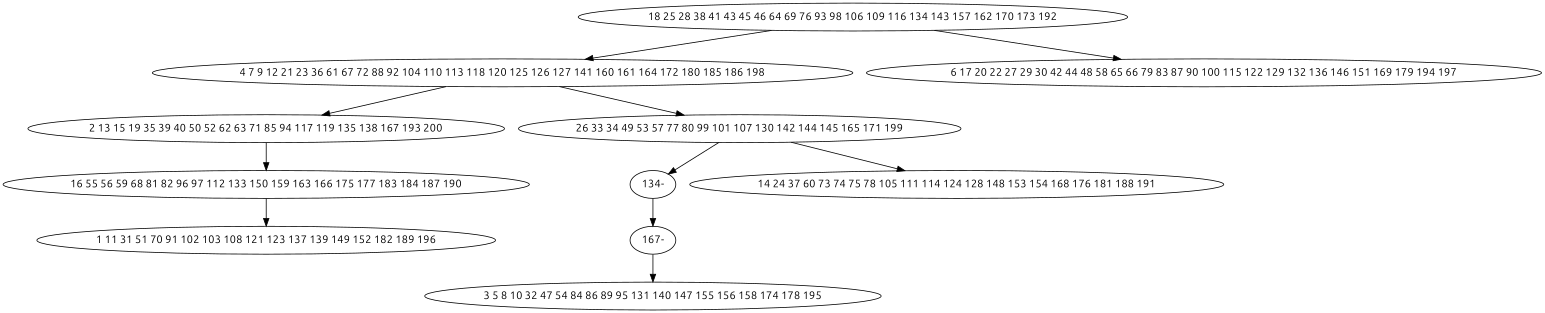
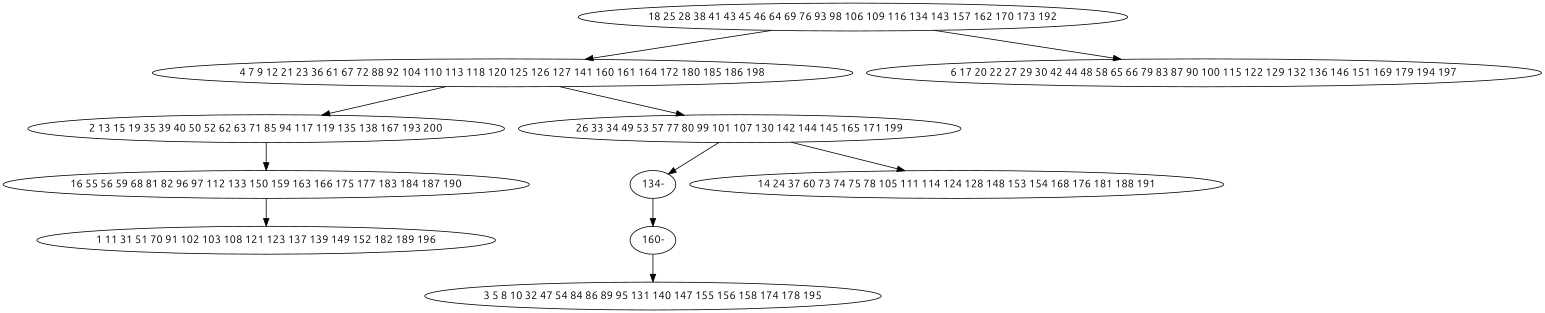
(653, 240) -> (653, 240)
